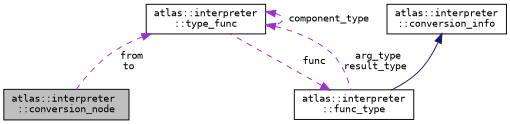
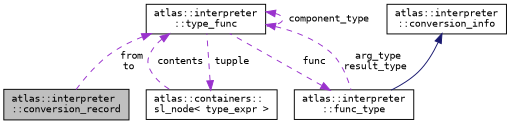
(66, 105) -> (66, 105)
none -> (212, 105)
